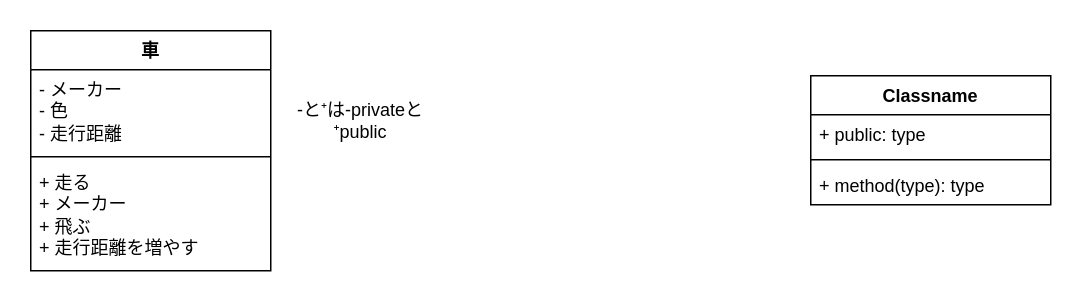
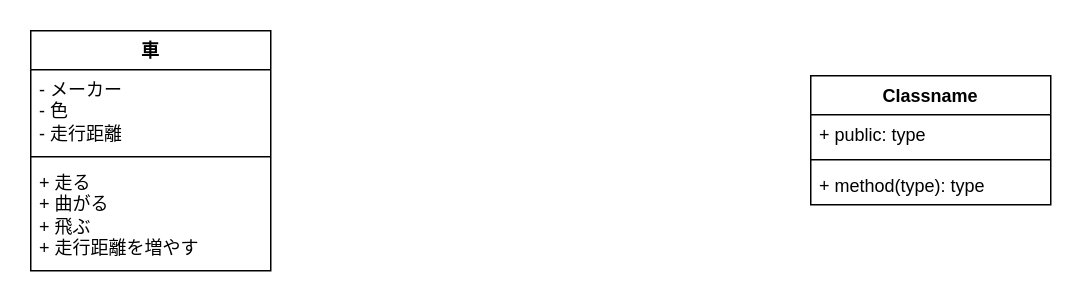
(361, 121) -> none
(119, 216) -> (119, 216)
